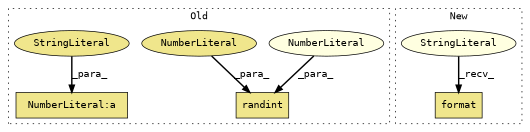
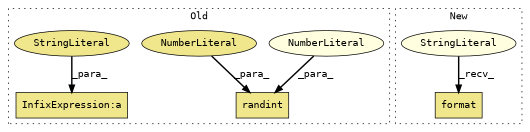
(72, 105) -> (72, 105)
